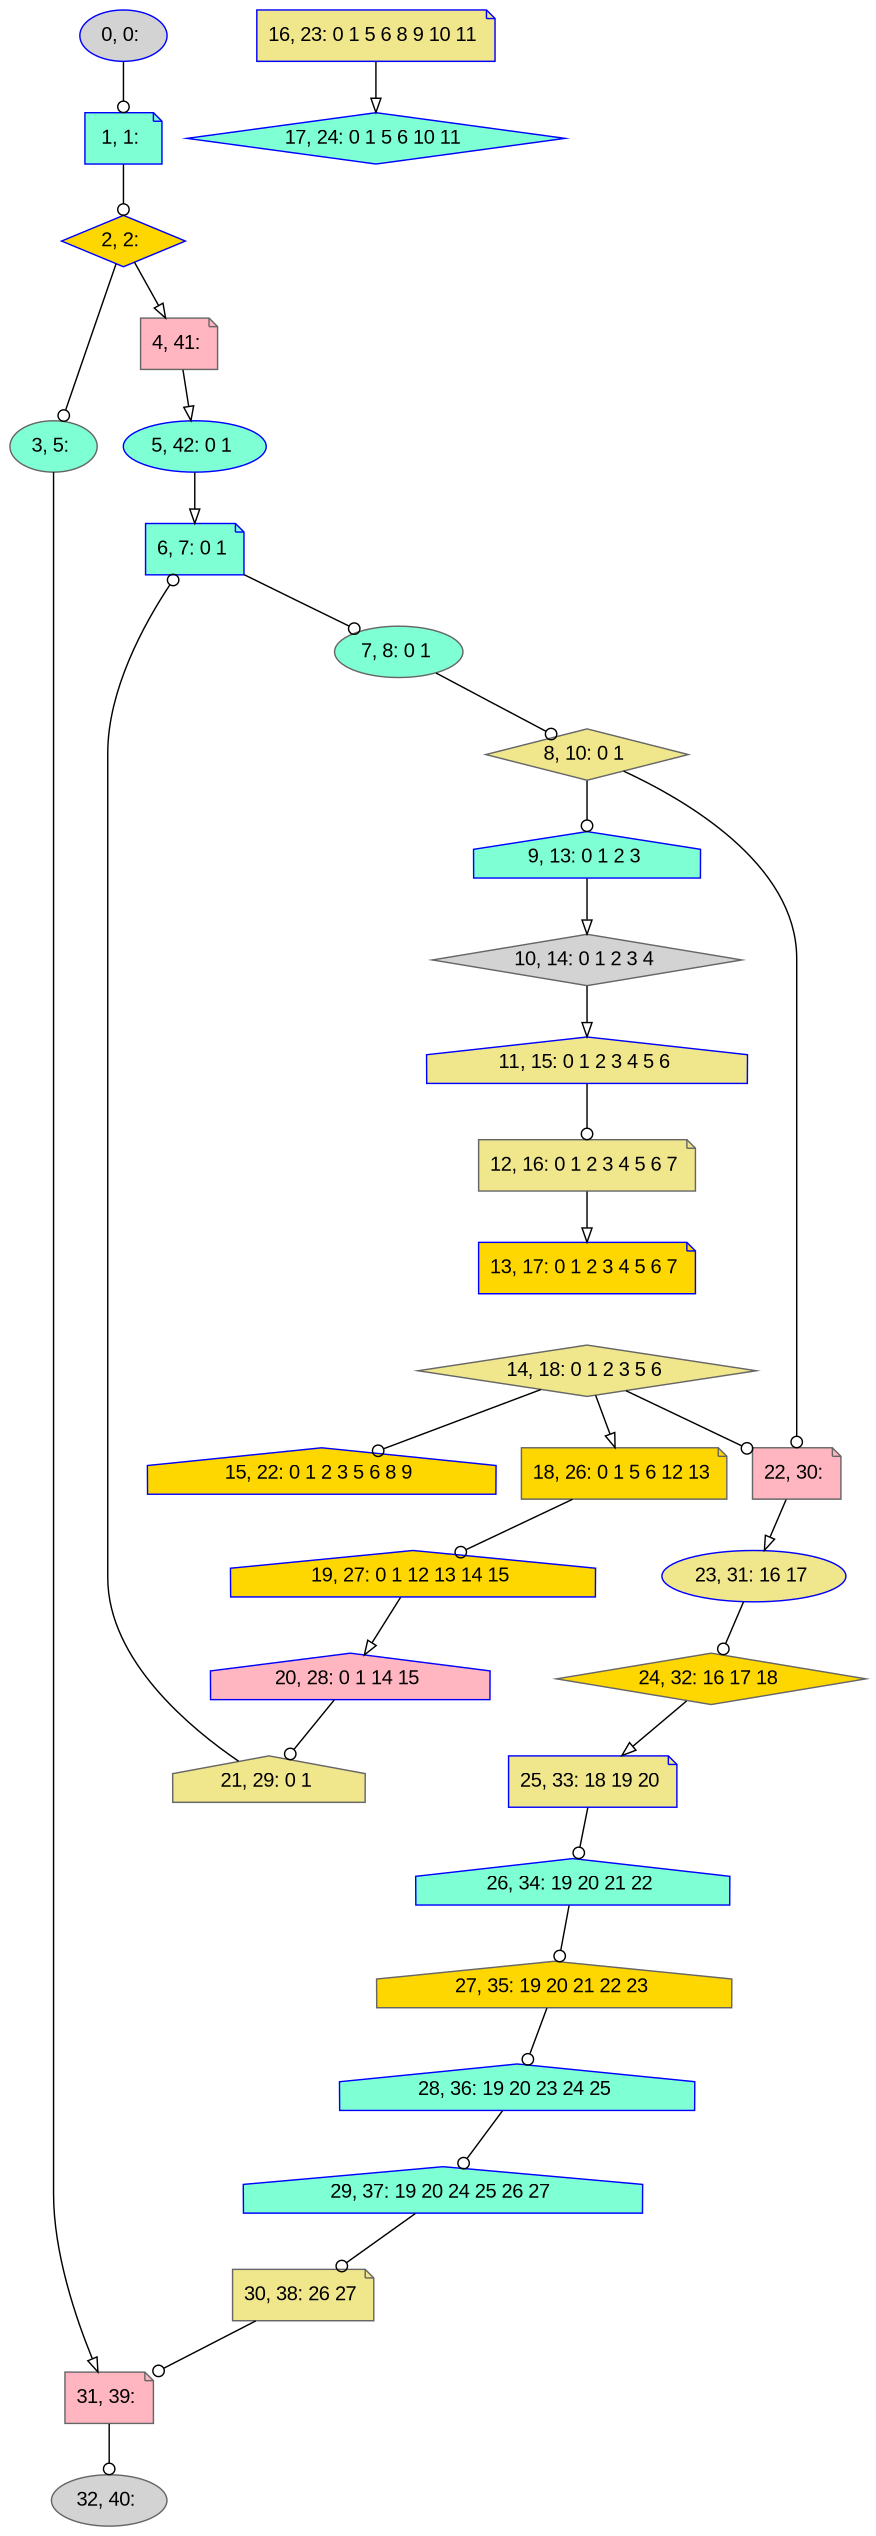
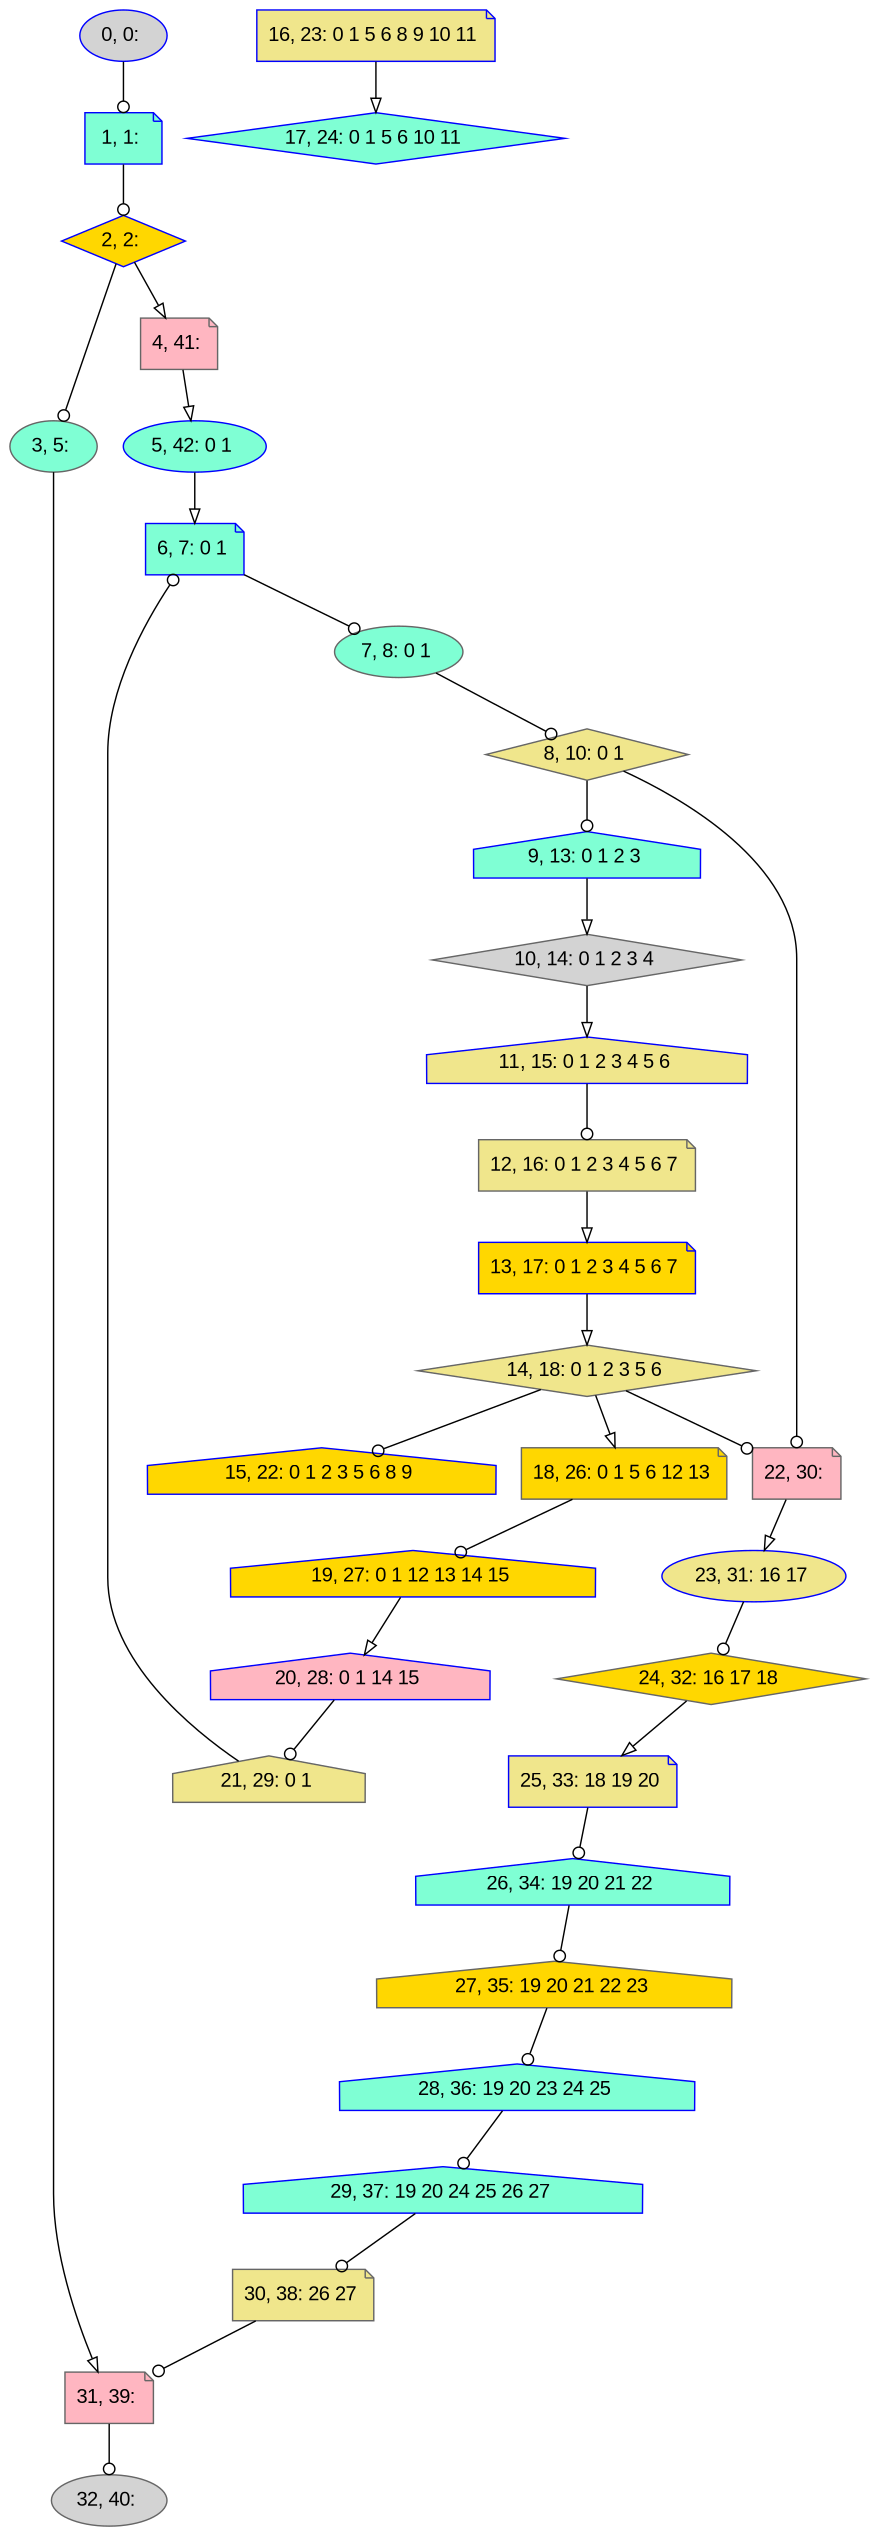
none -> (587, 1312)
